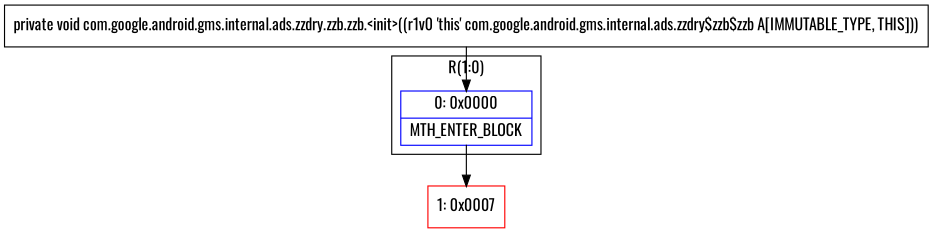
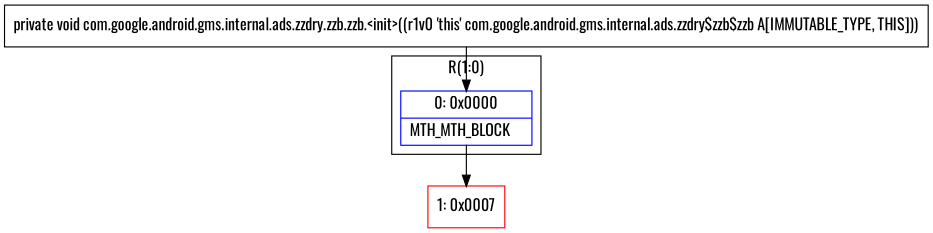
(466, 131) -> (460, 131)
